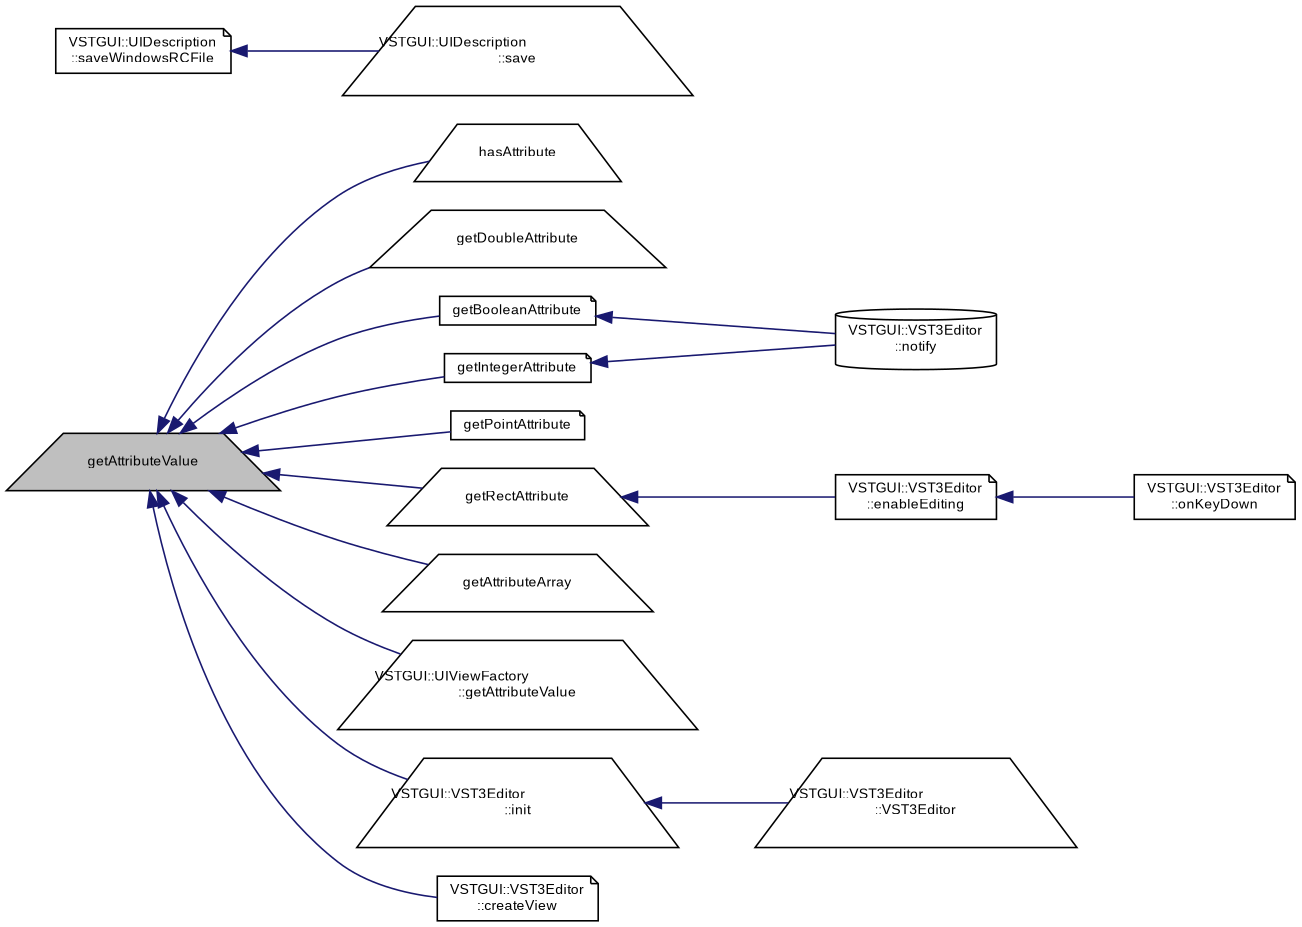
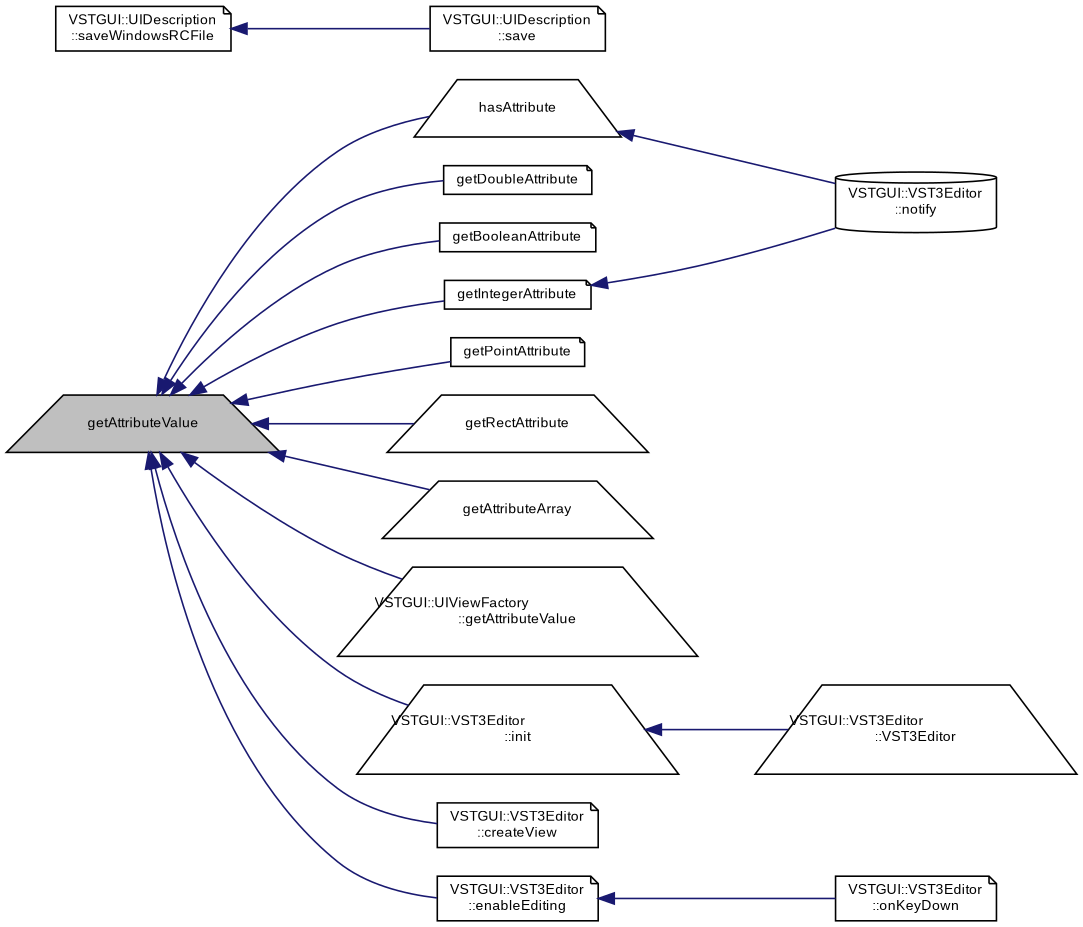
(518, 51) -> (518, 29)
(518, 239) -> (518, 180)
(724, 325) -> (734, 159)
(736, 497) -> (235, 730)
